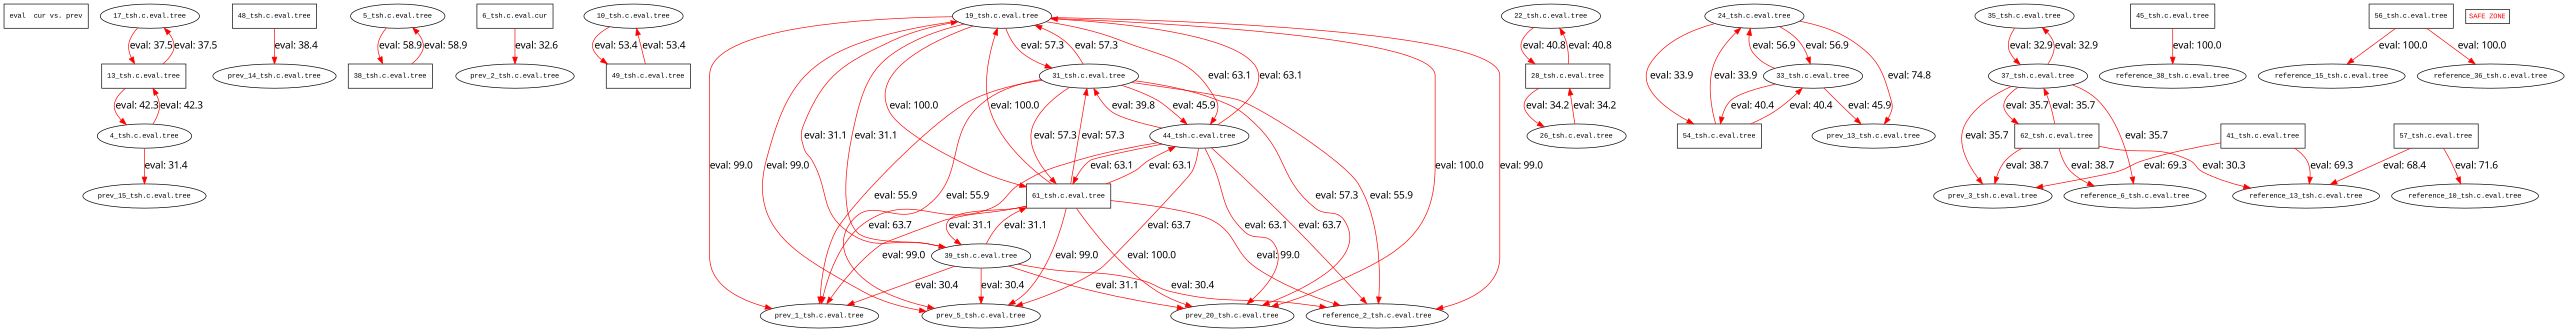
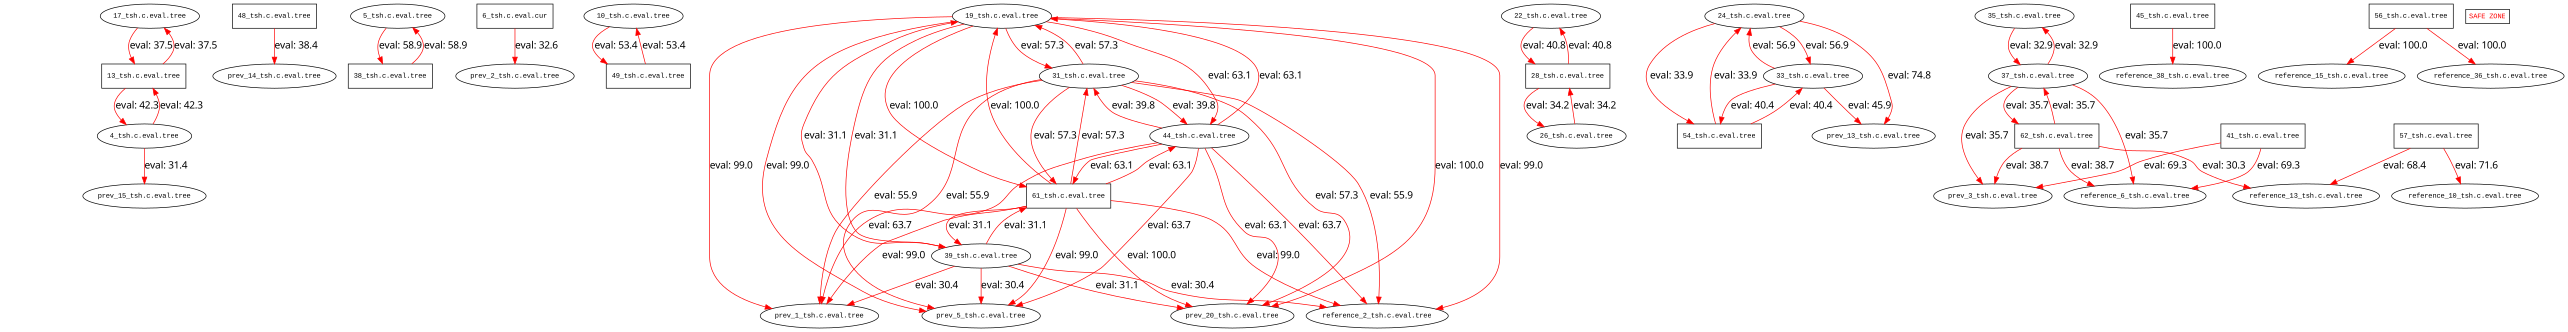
(46, 16) -> none
(1194, 106) -> (1194, 106)
(2307, 160) -> (2237, 178)
